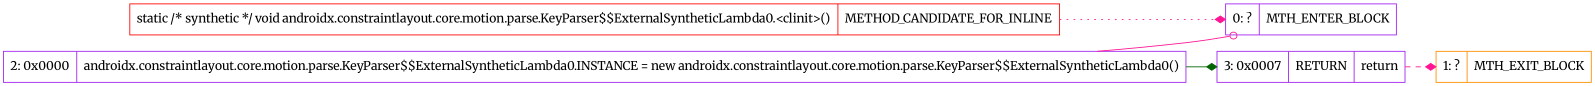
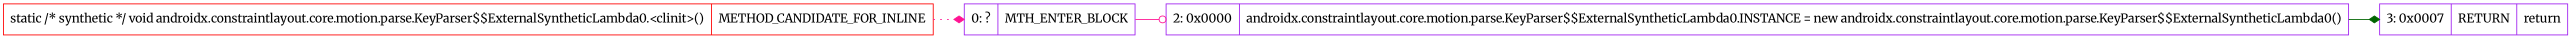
(1164, 45) -> (1147, 19)
(1514, 67) -> none
